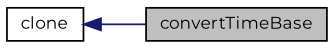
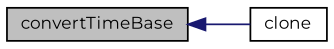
(124, 24) -> (228, 24)
